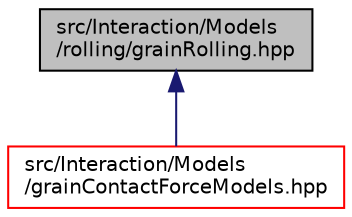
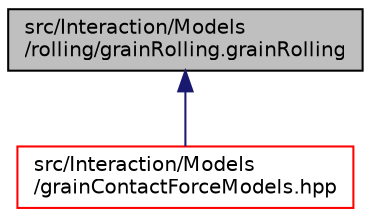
(176, 40) -> (185, 40)
